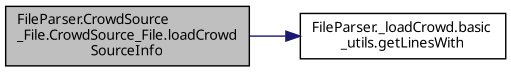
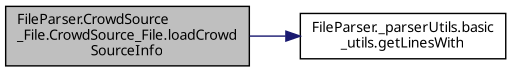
(403, 36) -> (403, 36)
